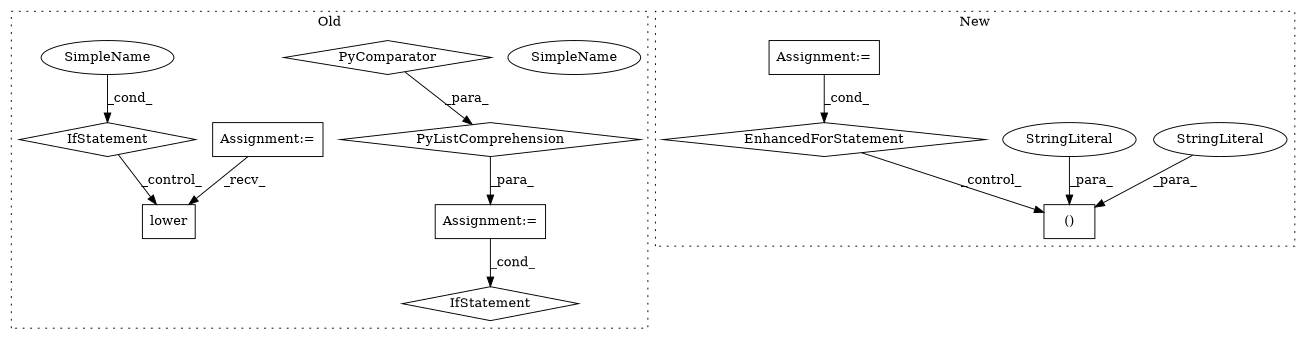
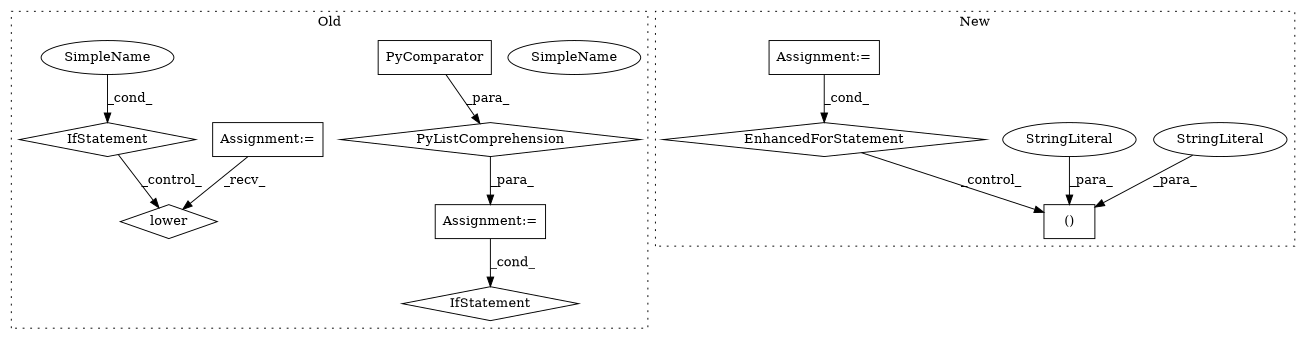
(388, 58) -> (435, 58)
(169, 222) -> (169, 222)
